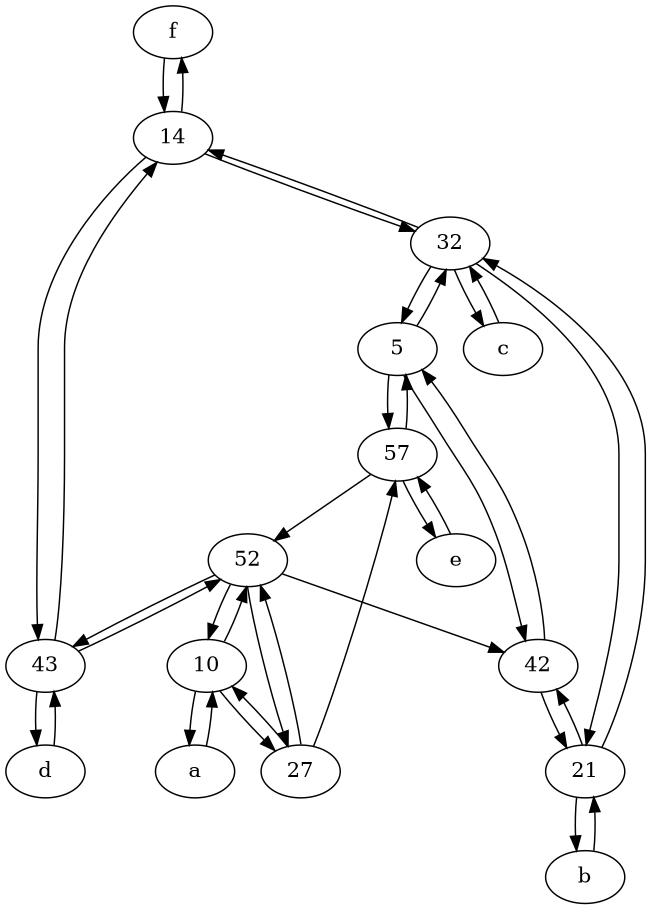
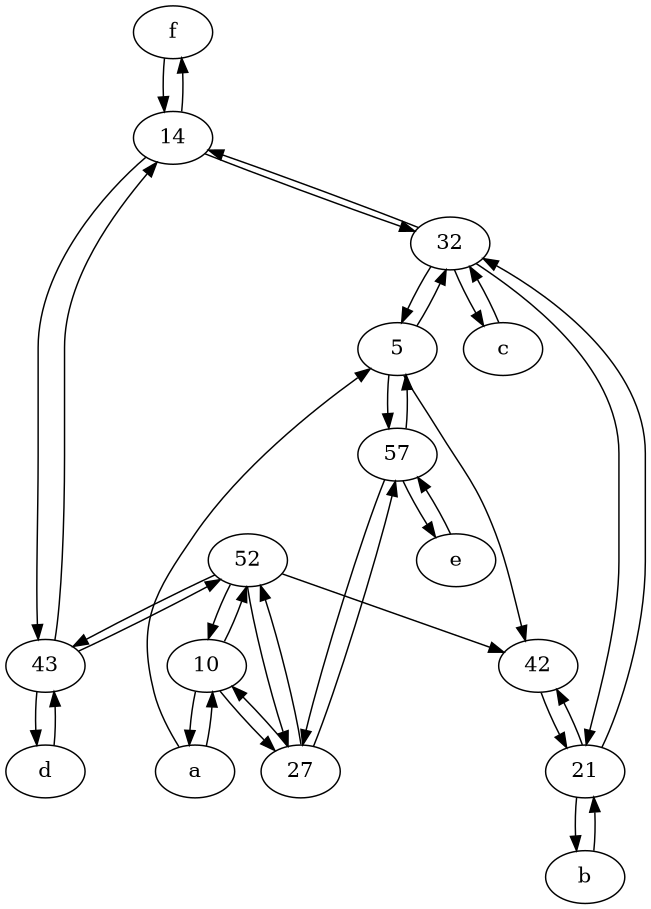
(509, 502) -> (194, 536)
(329, 503) -> (340, 610)
